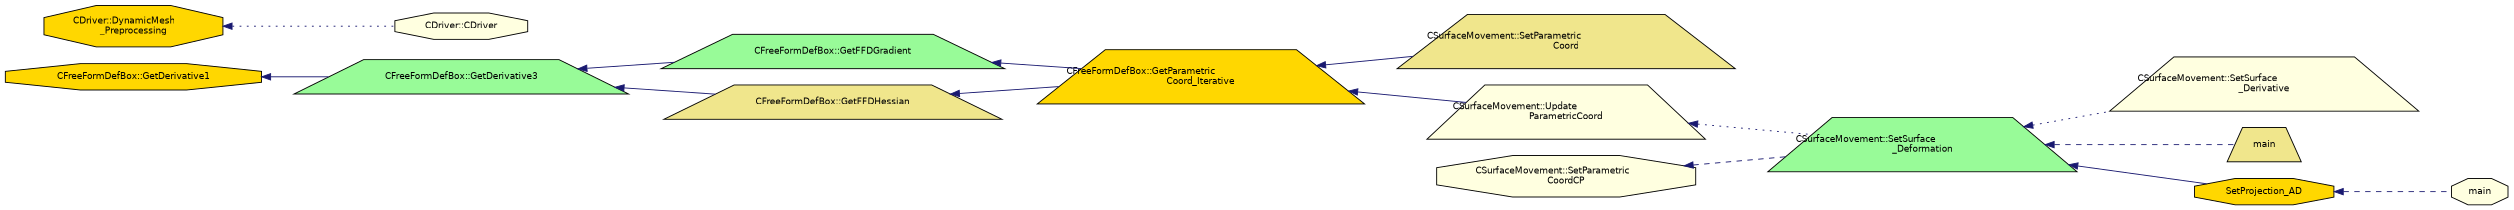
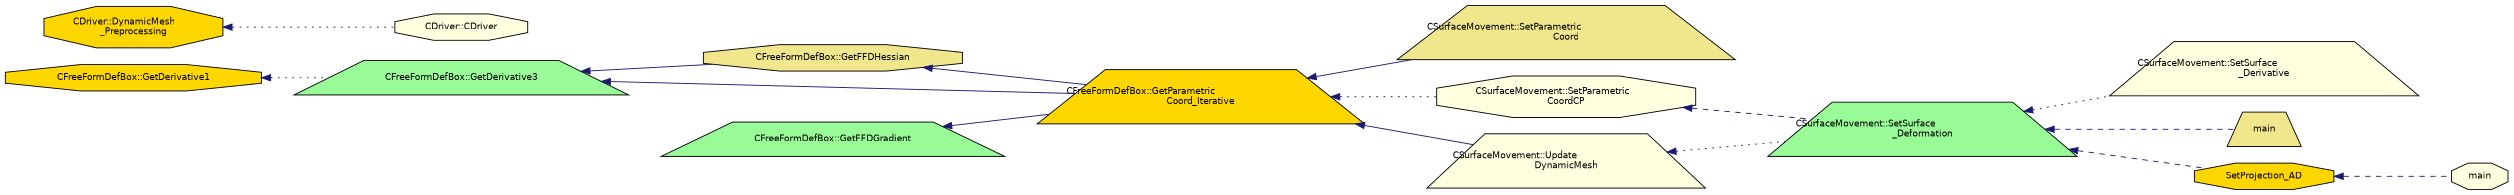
(631, 65) -> (843, 88)
(300, 77) -> (300, 78)
none -> (1388, 97)
(833, 102) -> (833, 58)
(1566, 112) -> (1566, 161)
(2142, 175) -> (2142, 160)
